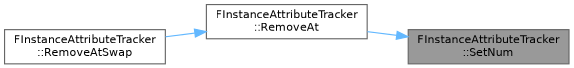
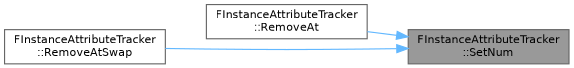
(180, 35) -> (281, 50)
